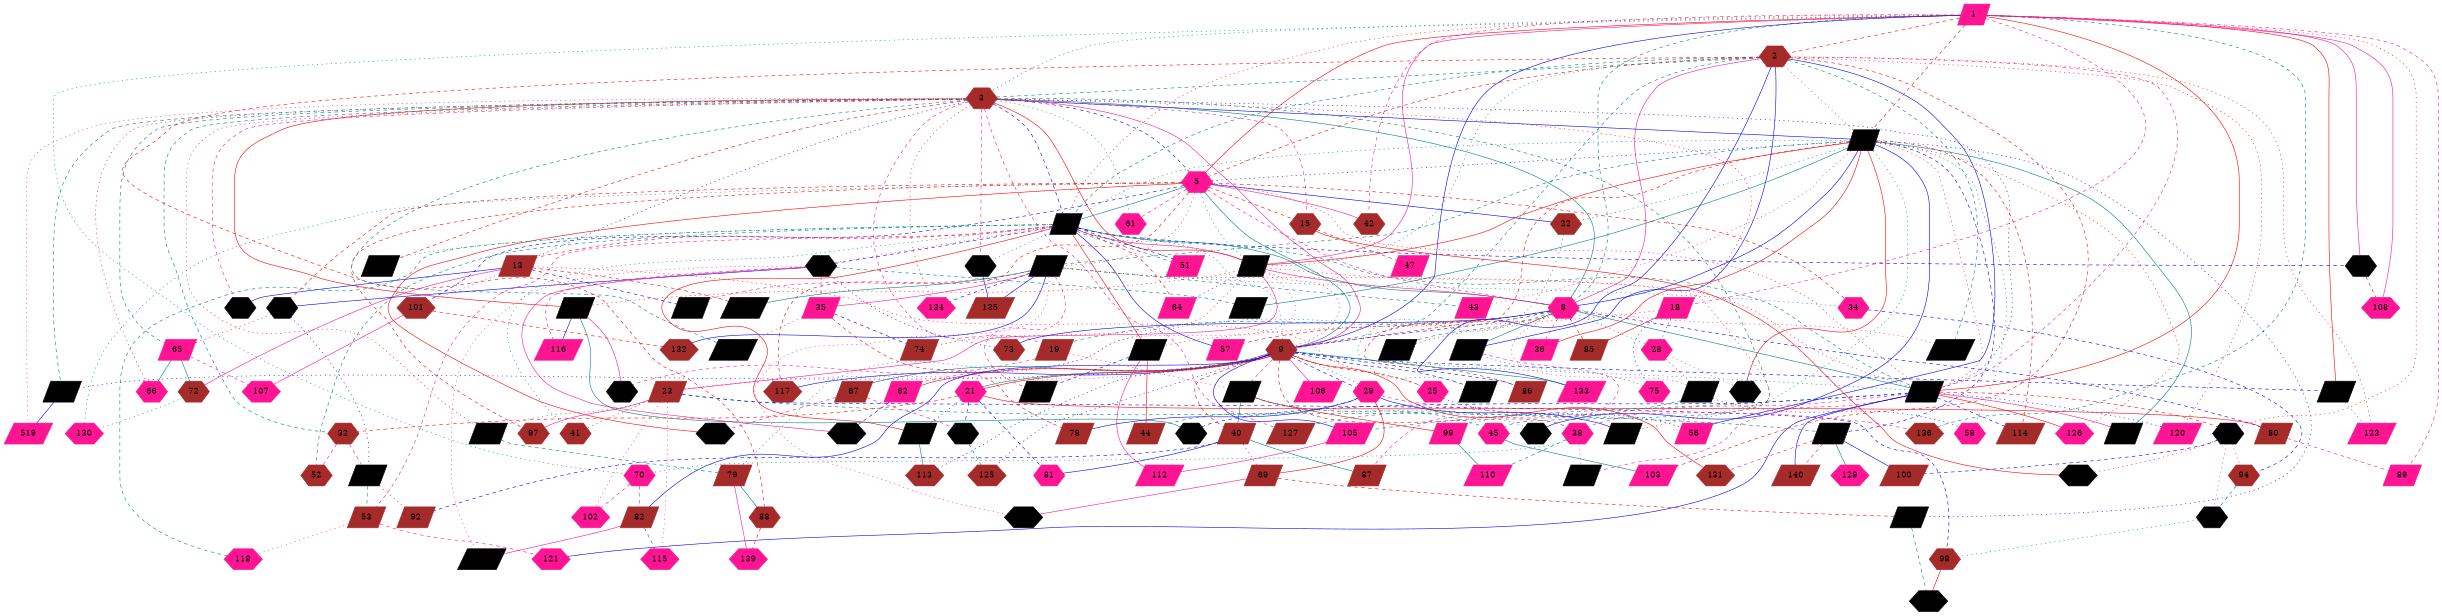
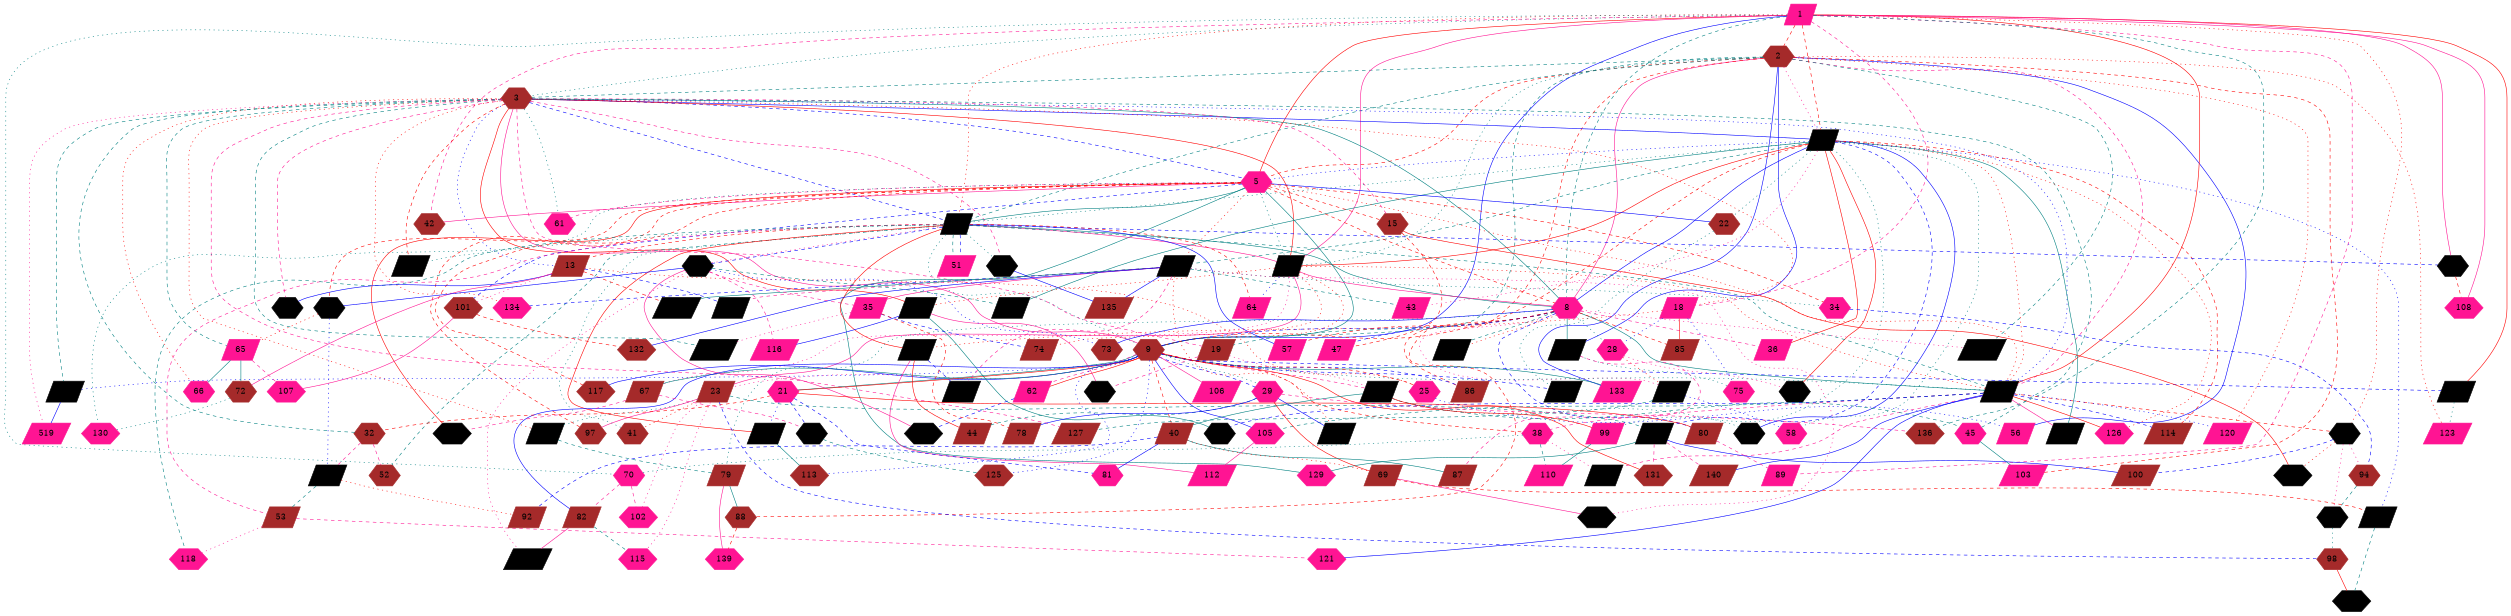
(1370, 272) -> (1410, 250)
none -> (1454, 326)
none -> (848, 344)
(1350, 434) -> (1265, 434)
